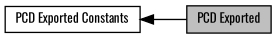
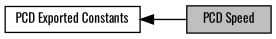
(229, 19) -> (229, 19)
